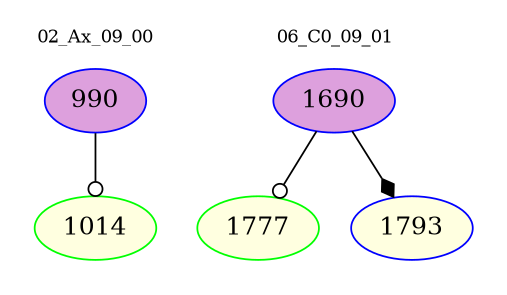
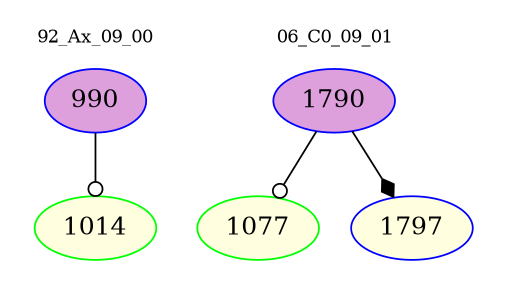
(95, 38) -> (95, 38)
(334, 101) -> (334, 101)
(258, 228) -> (258, 228)
(412, 228) -> (412, 228)
